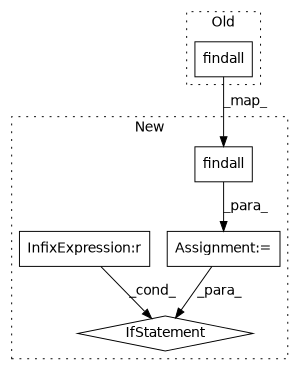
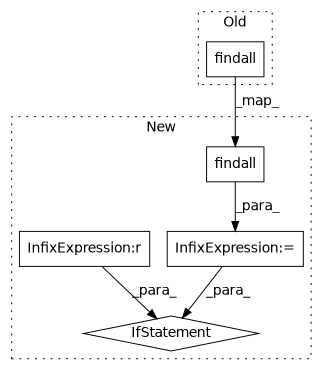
(224, 249) -> (235, 249)
(153, 291) -> (155, 291)
